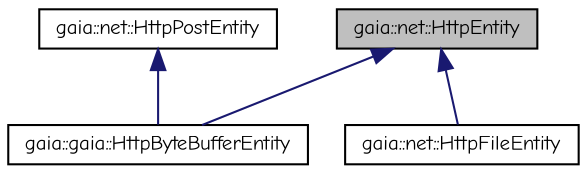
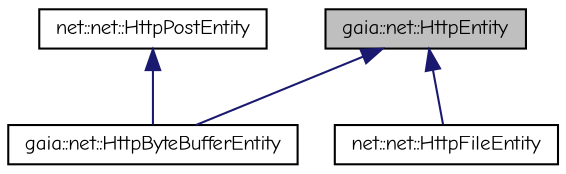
(158, 29) -> (153, 29)
(158, 145) -> (153, 145)
(462, 145) -> (446, 145)
